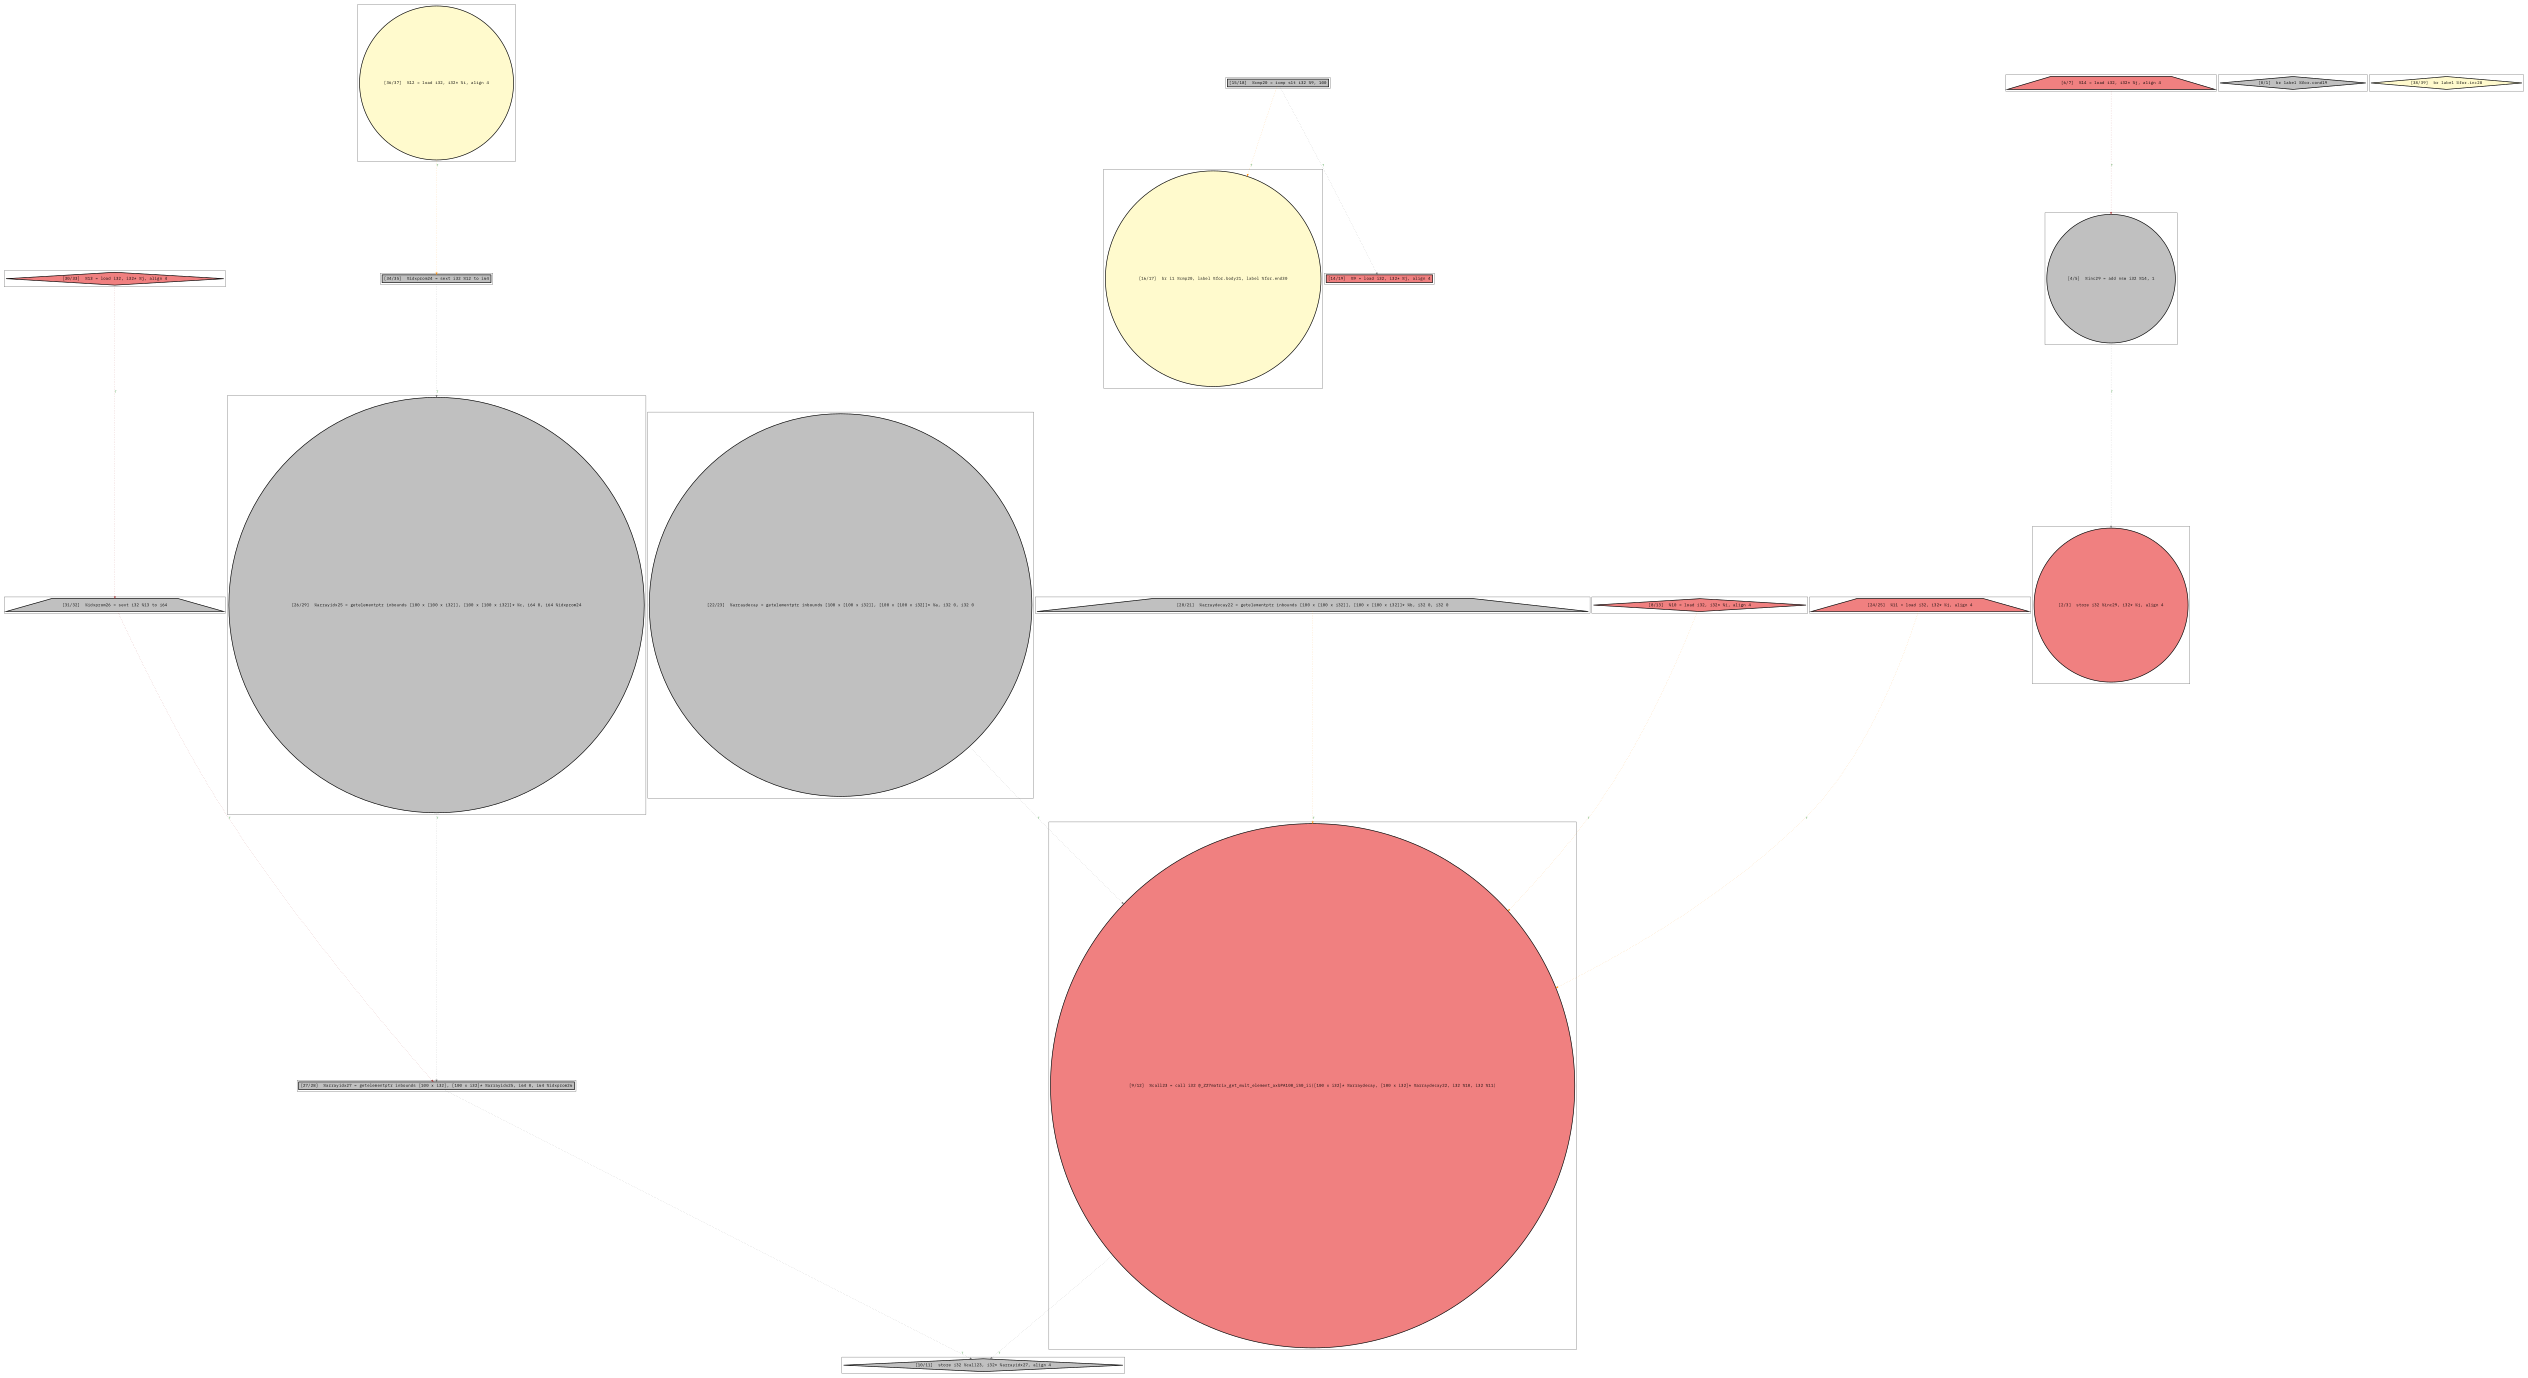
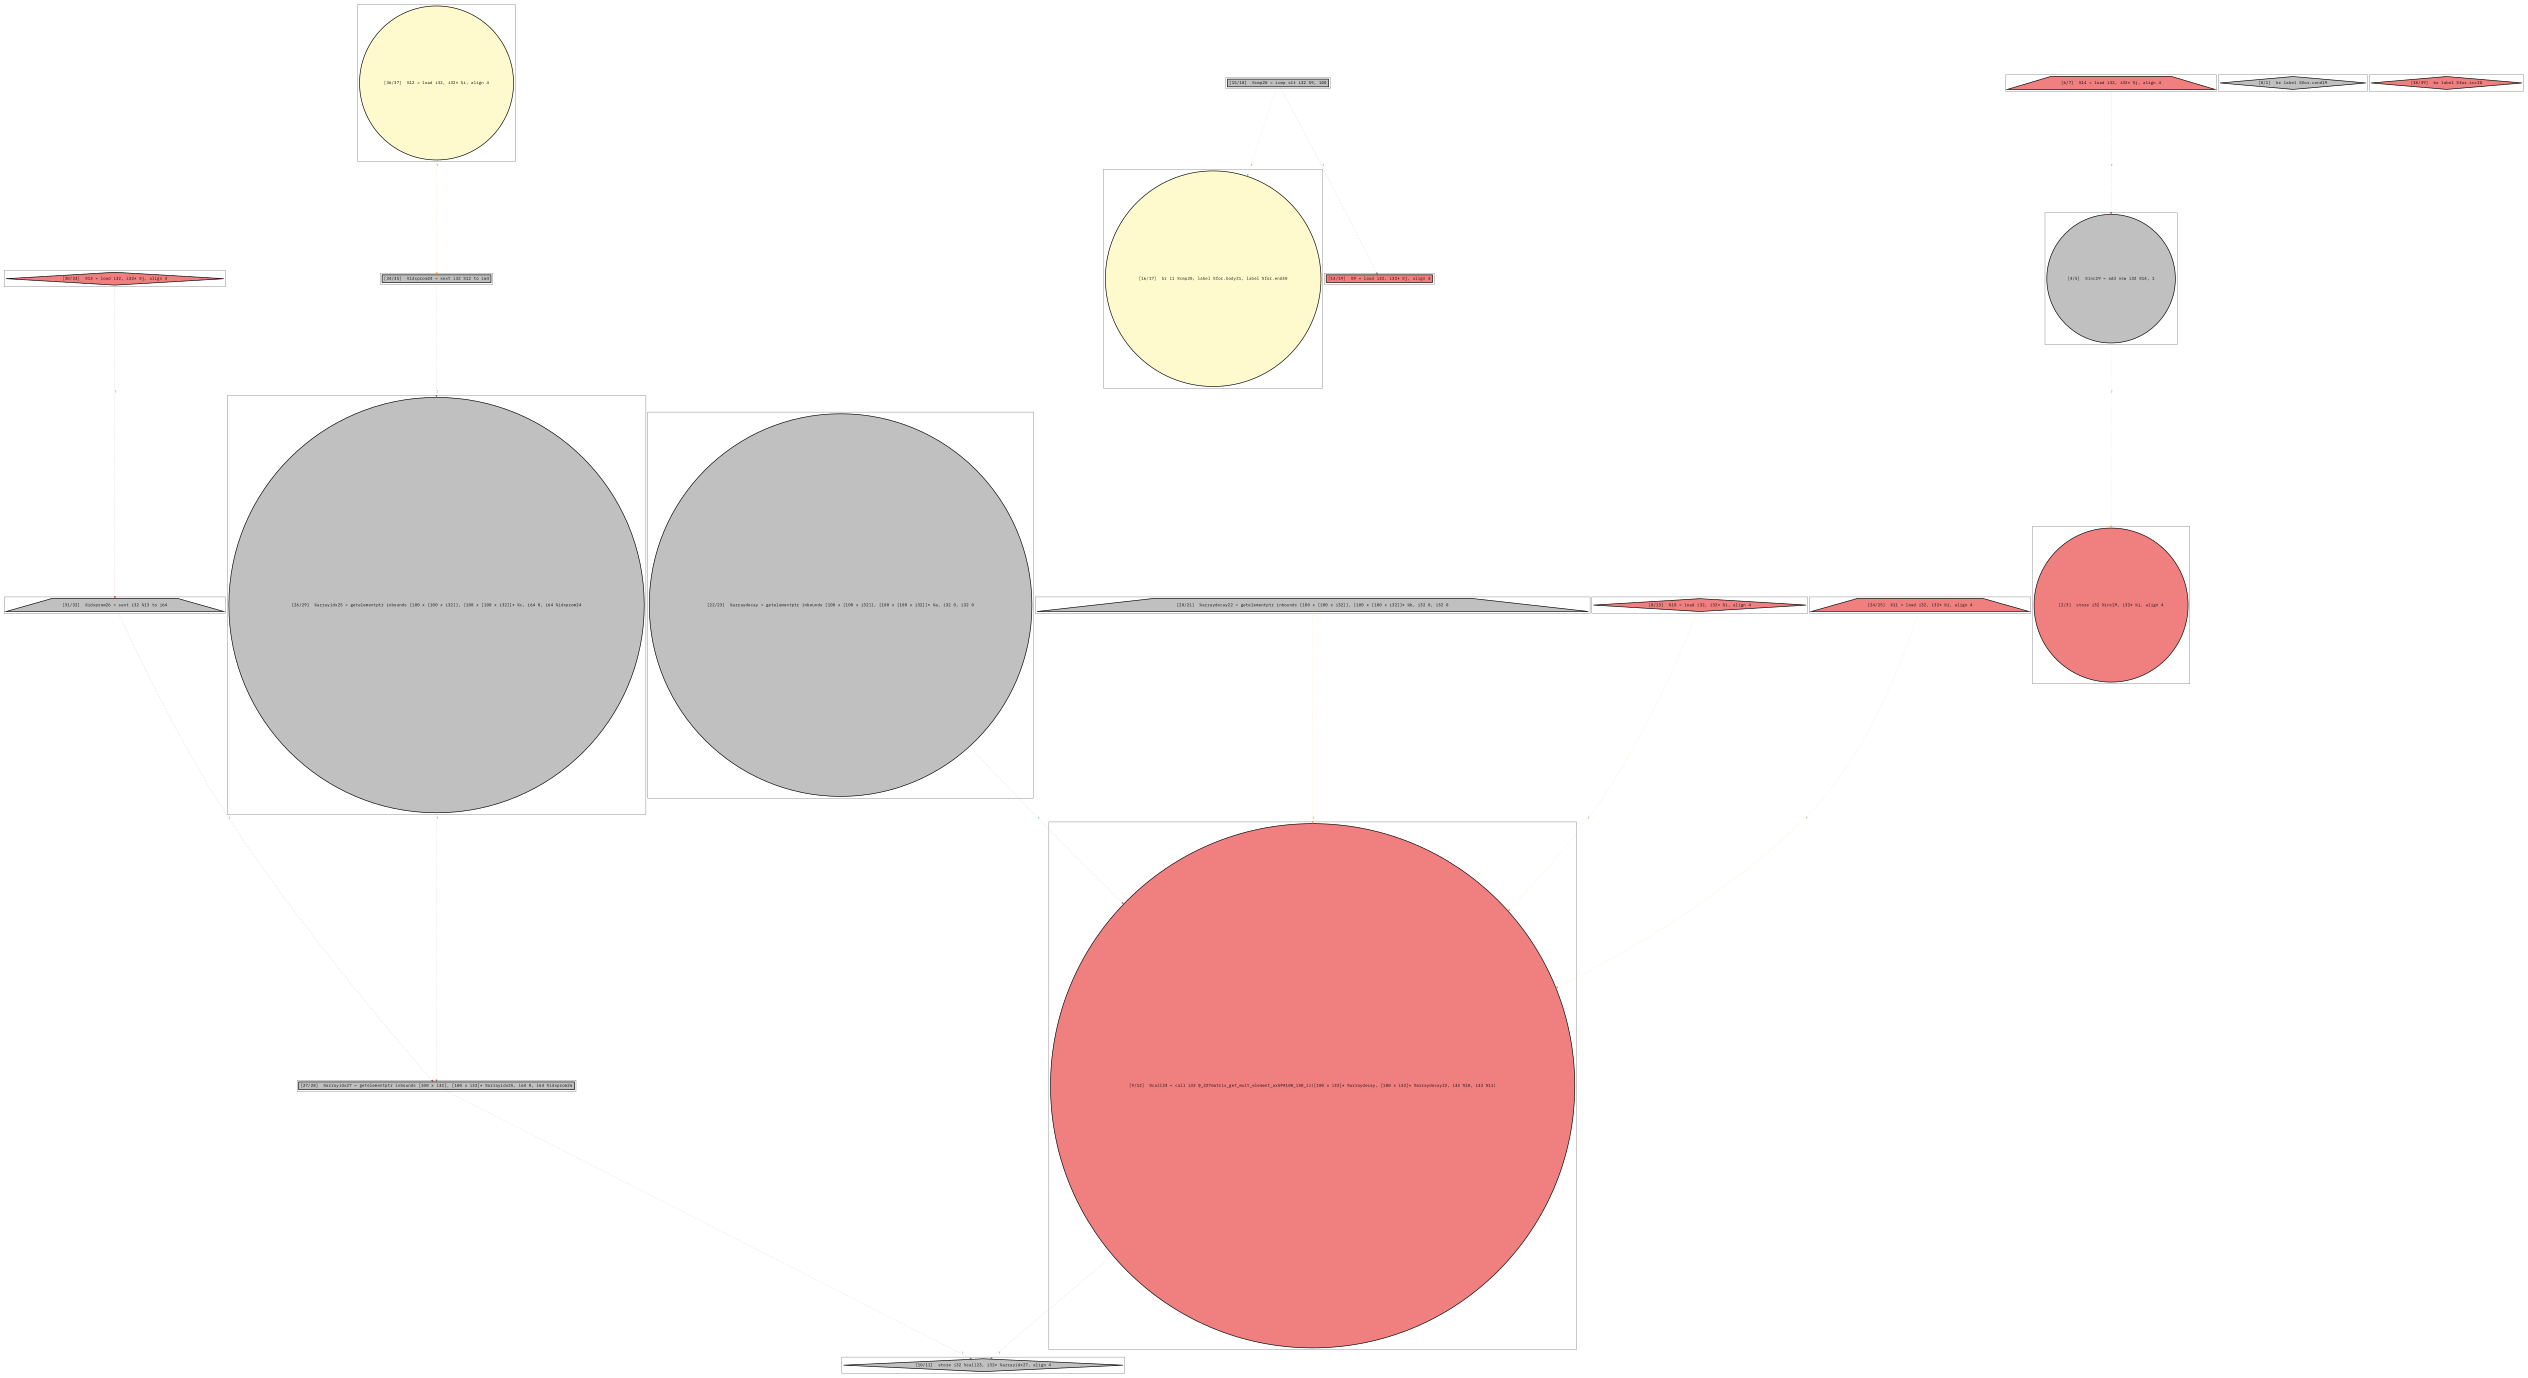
(2446, 83) -> (2446, 83)
(2111, 434) -> (2111, 434)
